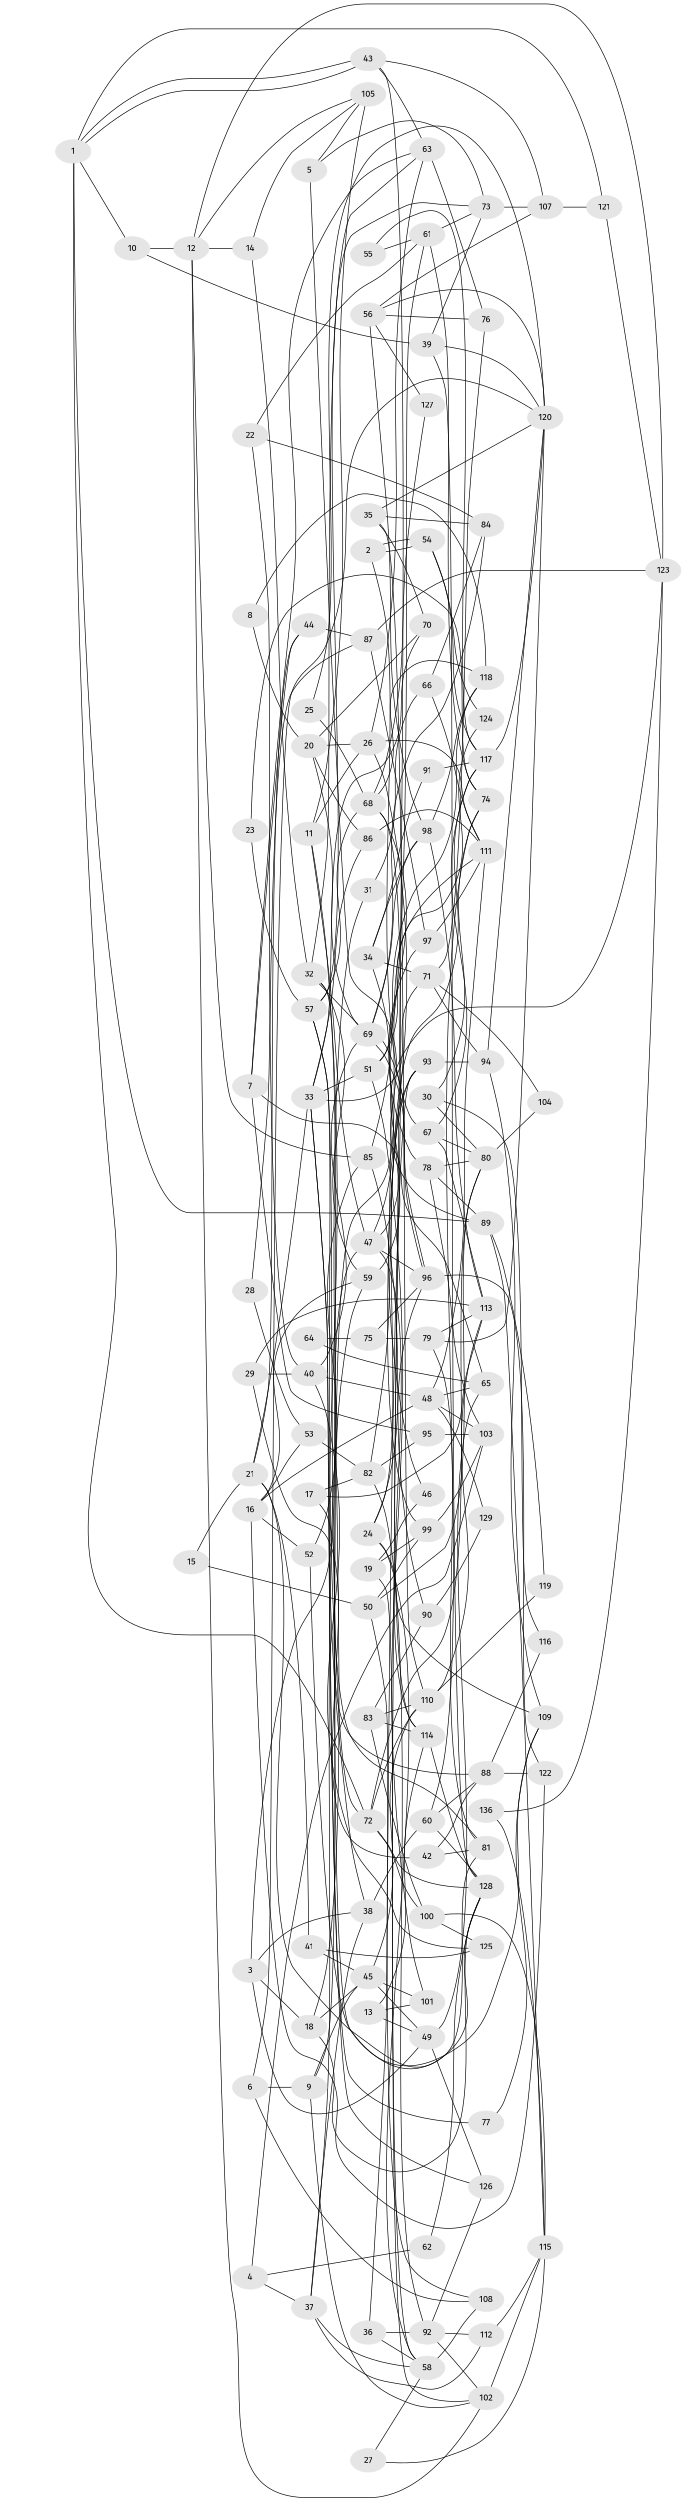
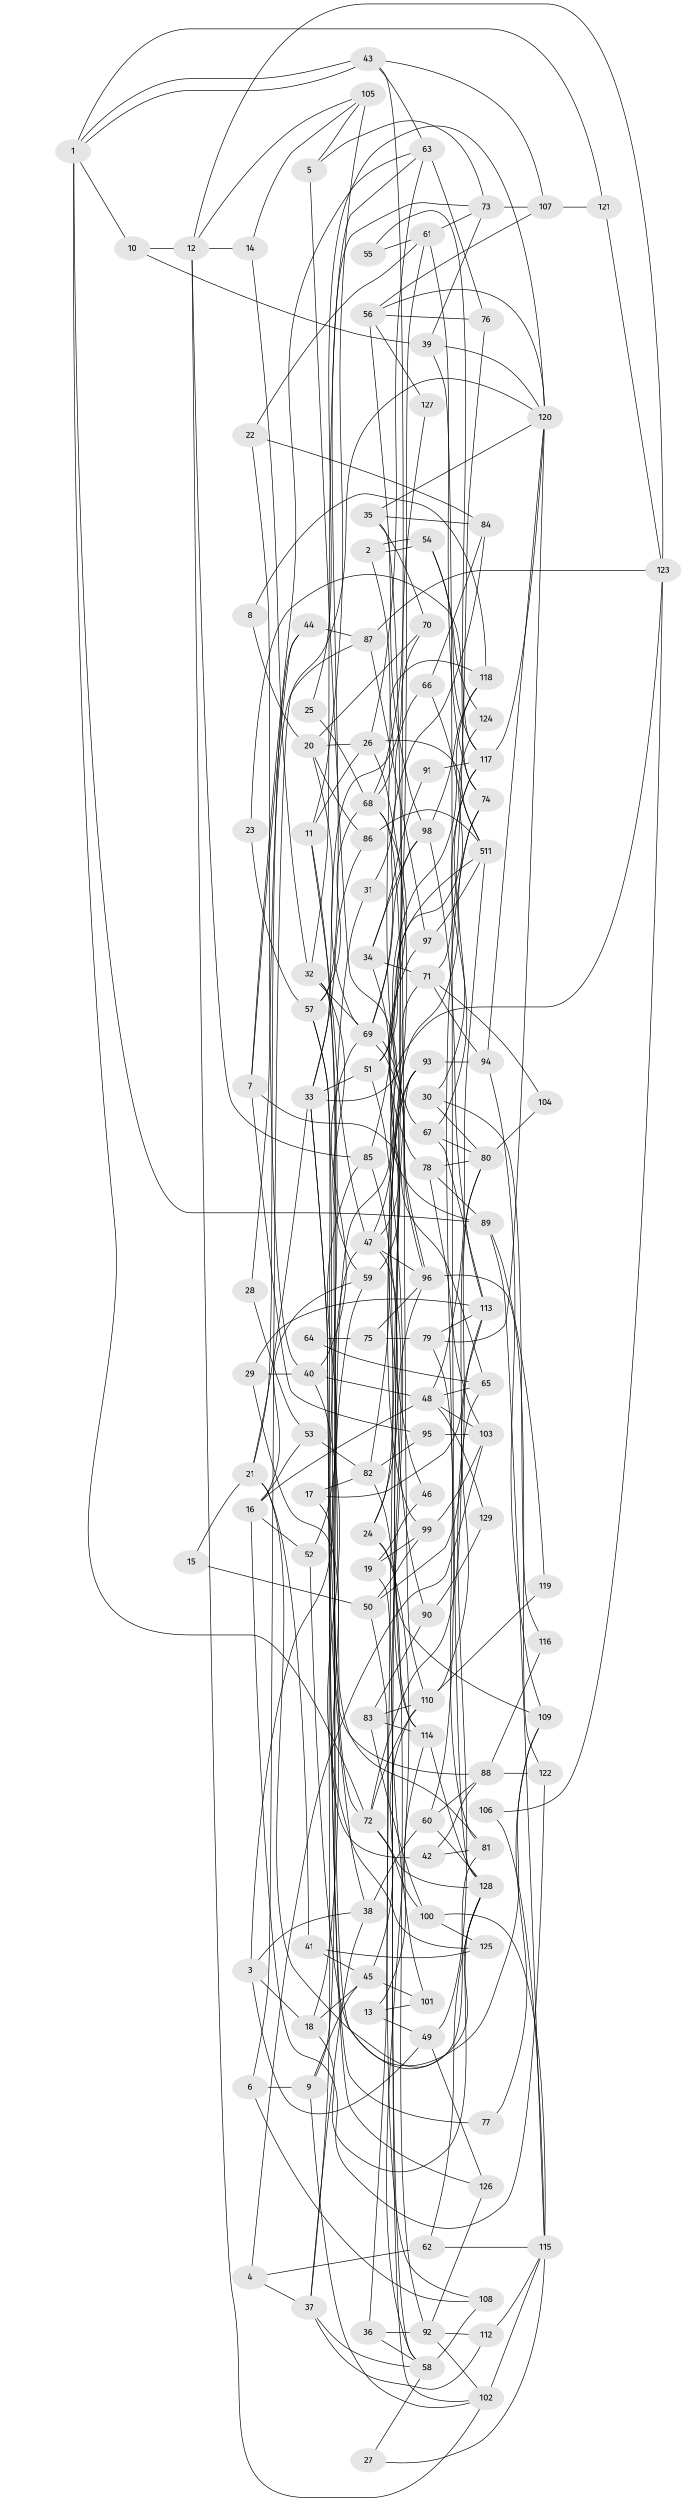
(486, 852) -> (486, 852)
(486, 1811) -> (486, 1811)
(405, 2016) -> none
none -> (486, 2247)
